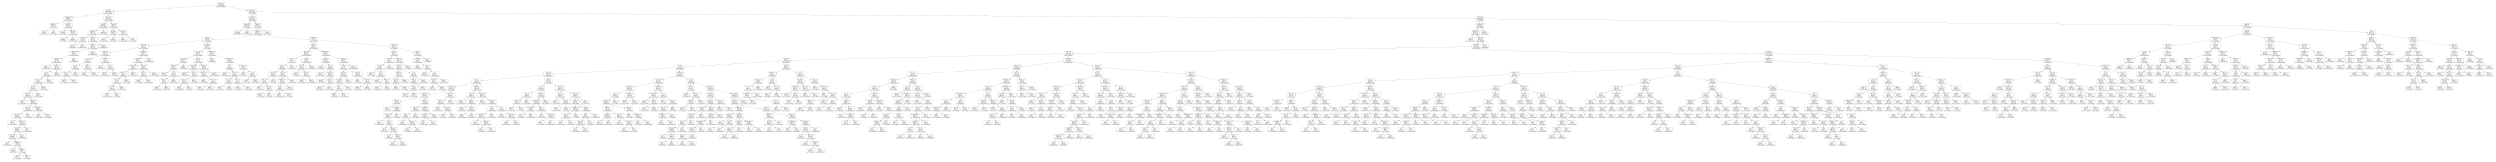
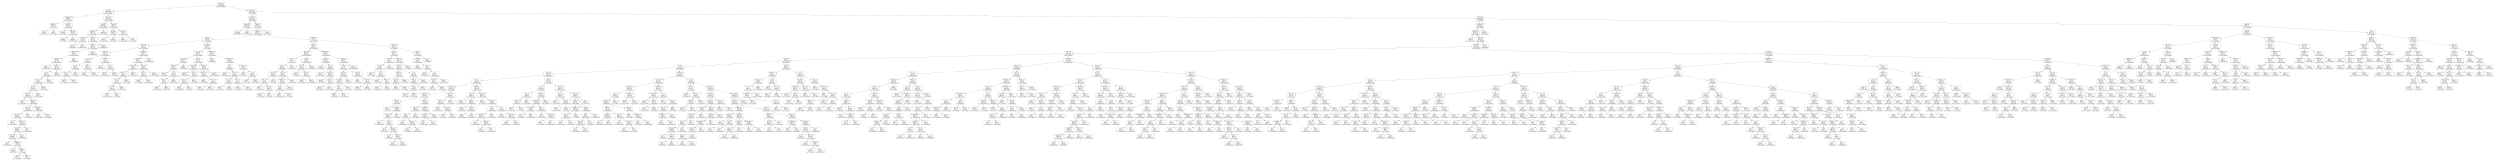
(2265, 54) -> none
